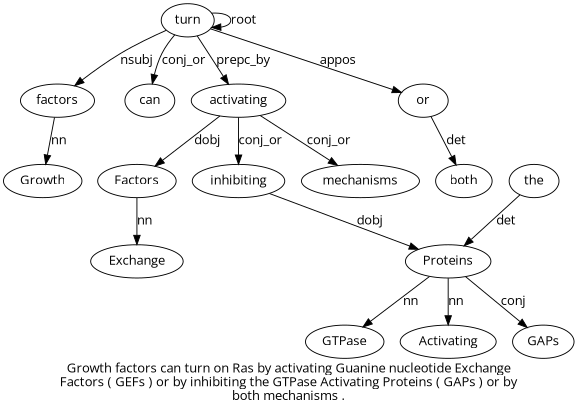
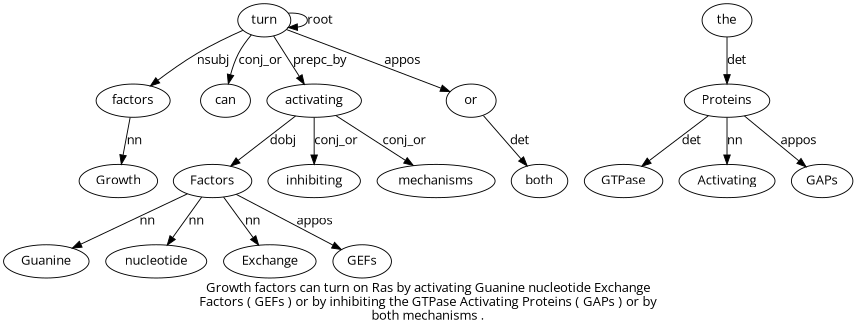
(340, 220) -> none
none -> (46, 261)
none -> (156, 261)
none -> (362, 261)
(411, 302) -> (692, 141)
(514, 302) -> (799, 141)
